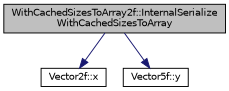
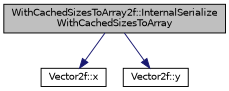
(156, 77) -> (156, 77)
